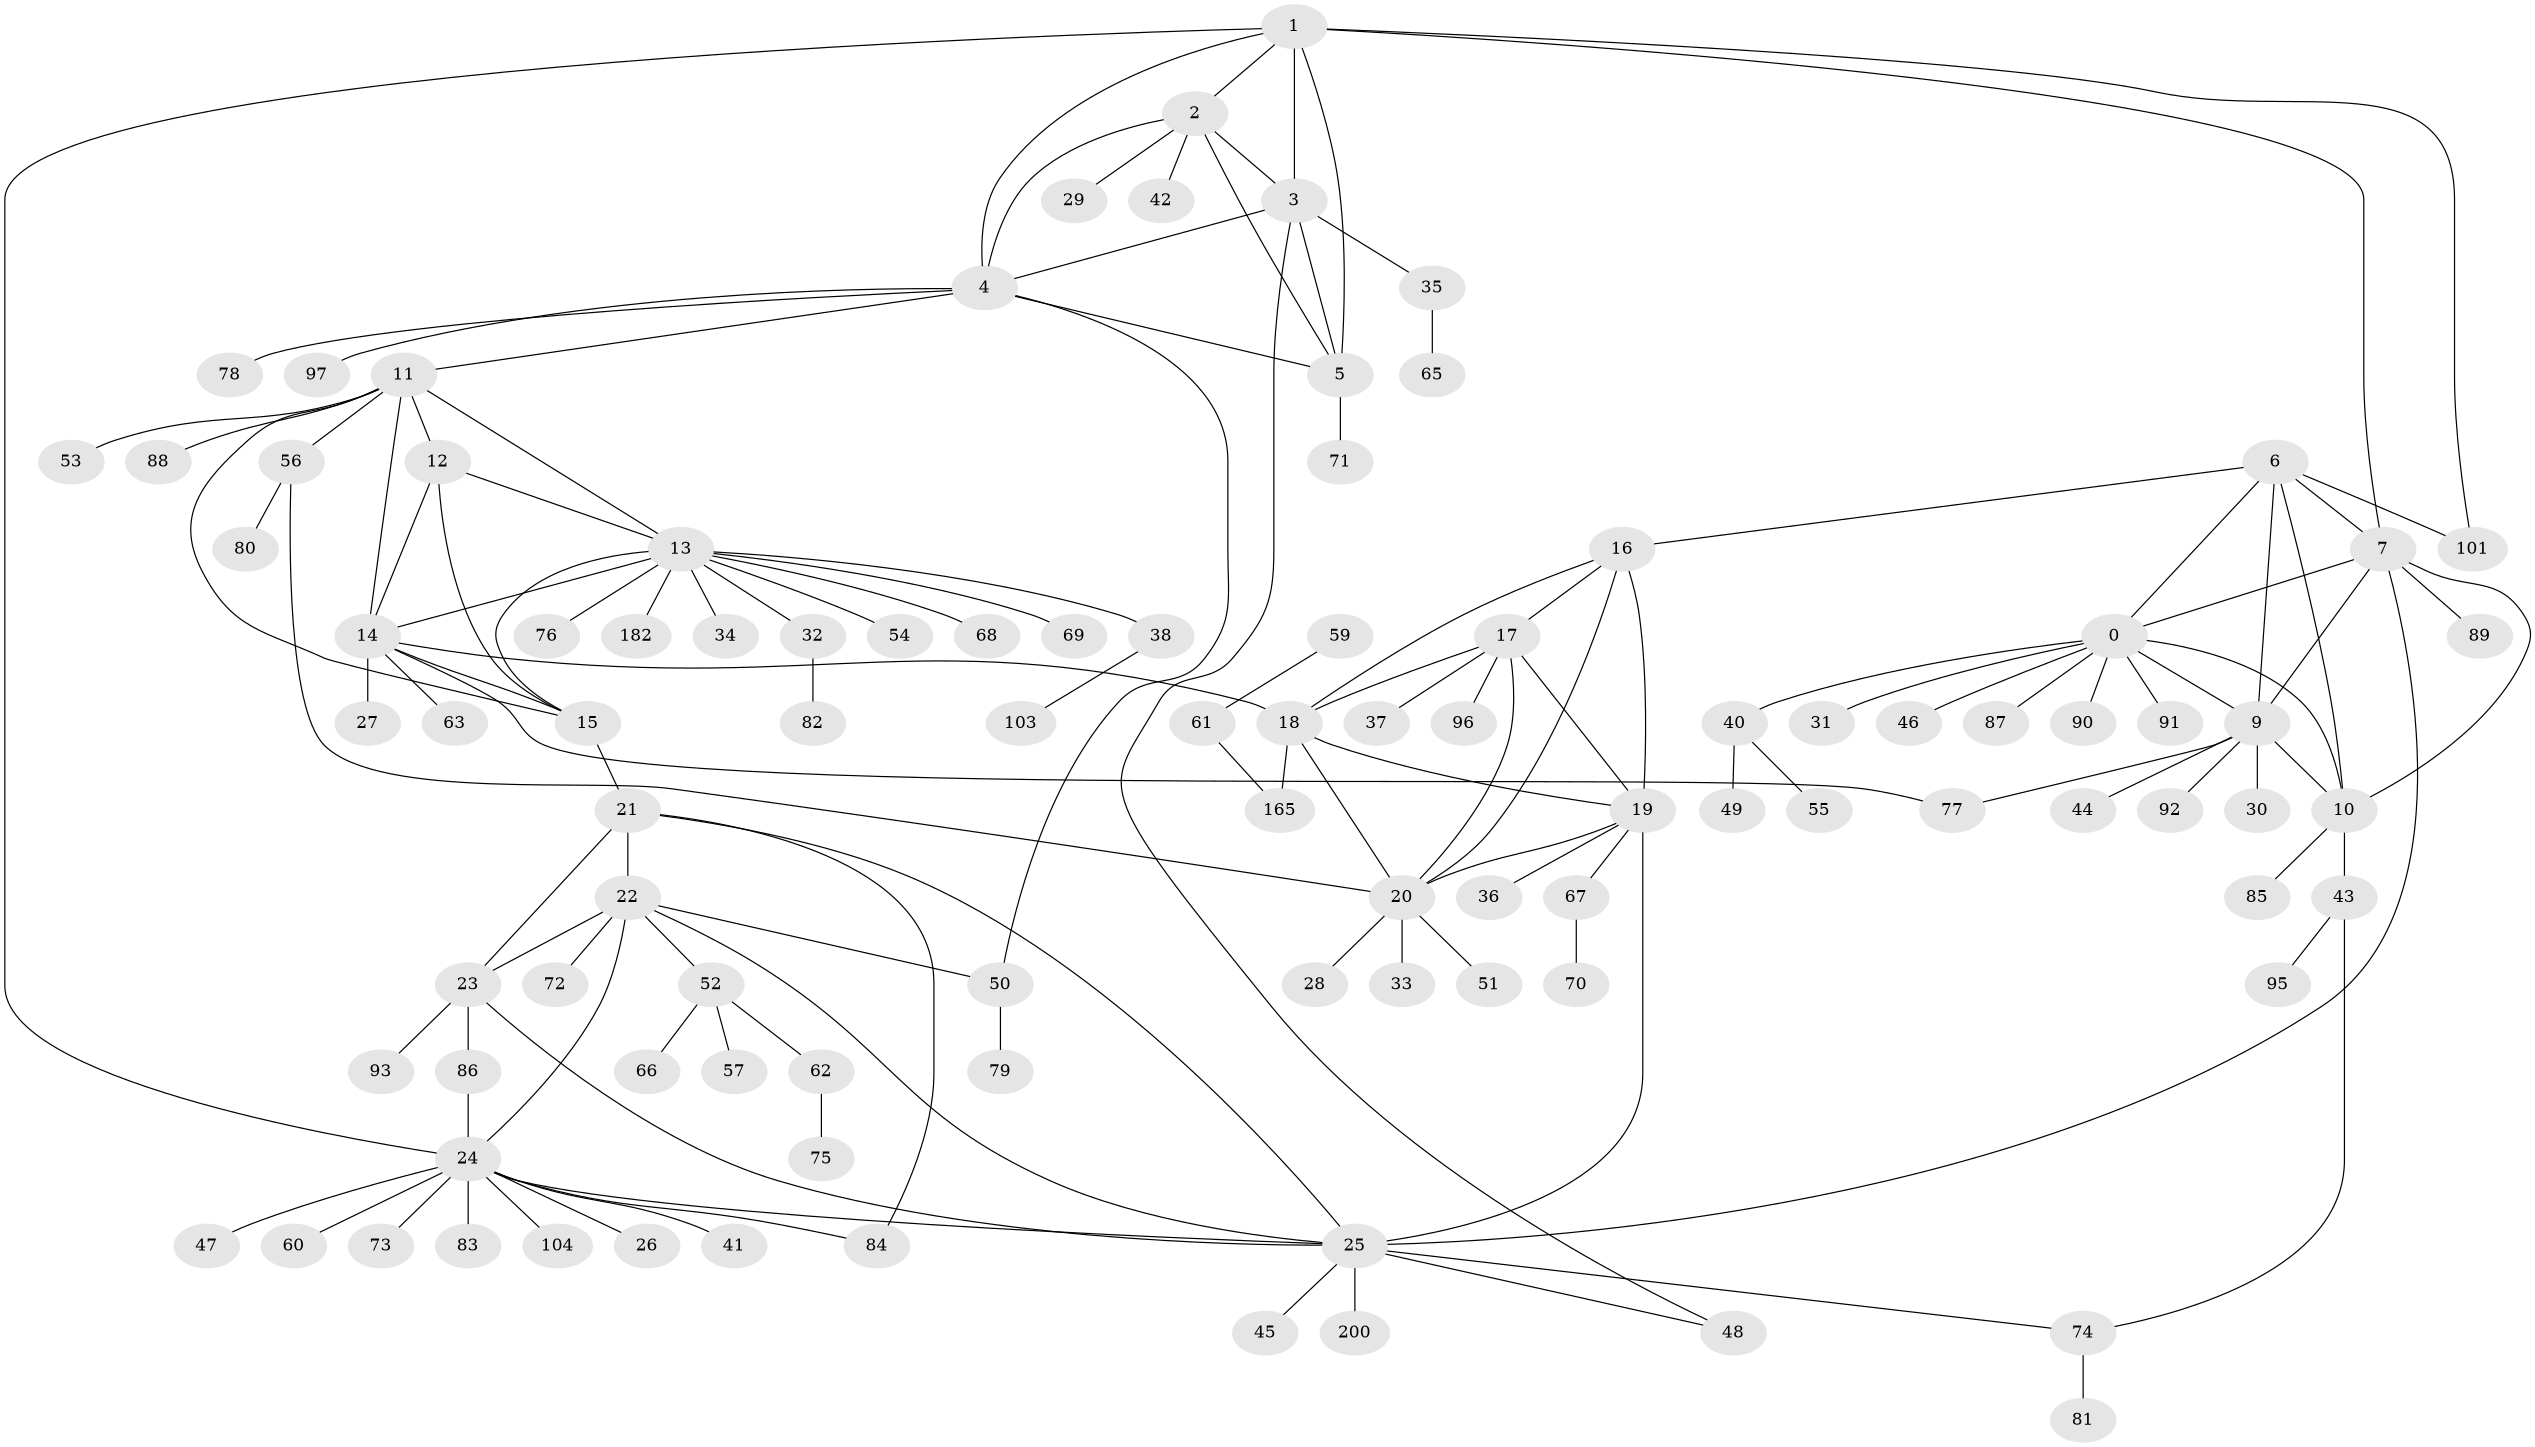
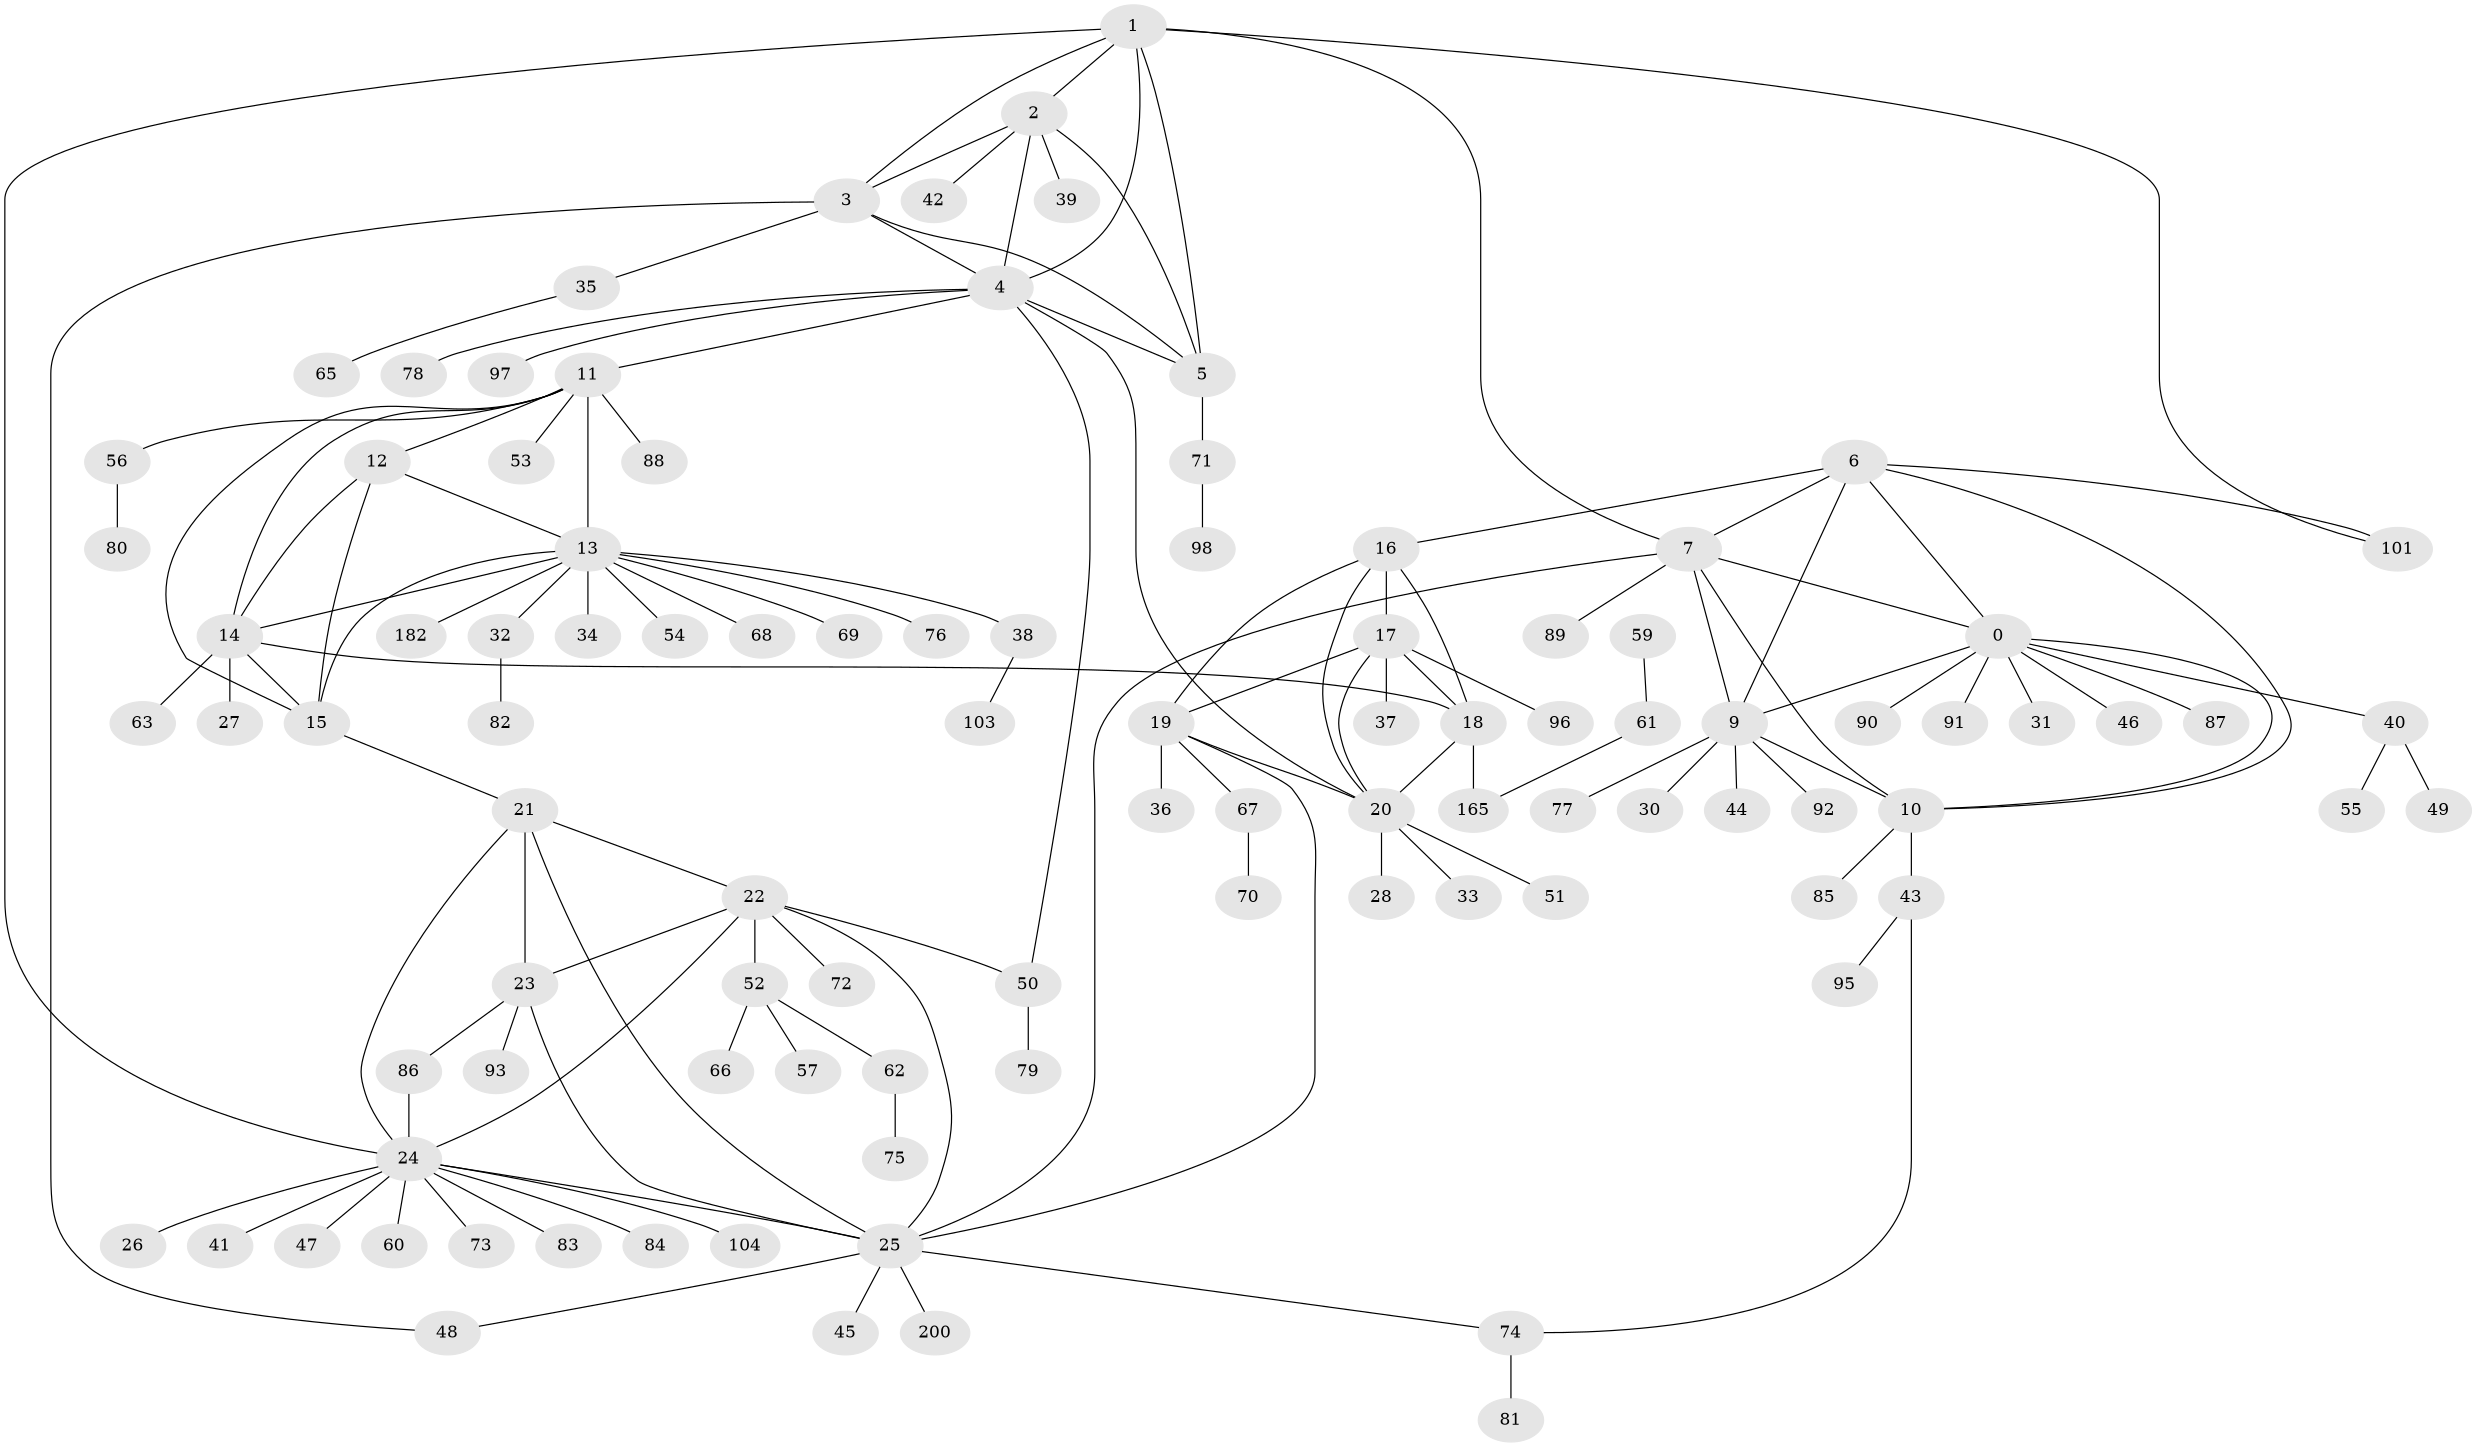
(1074, 201) -> (1067, 201)
none -> (1202, 549)
(1439, 774) -> none
(1143, 780) -> none
(714, 795) -> (1139, 573)
(922, 936) -> (399, 974)
